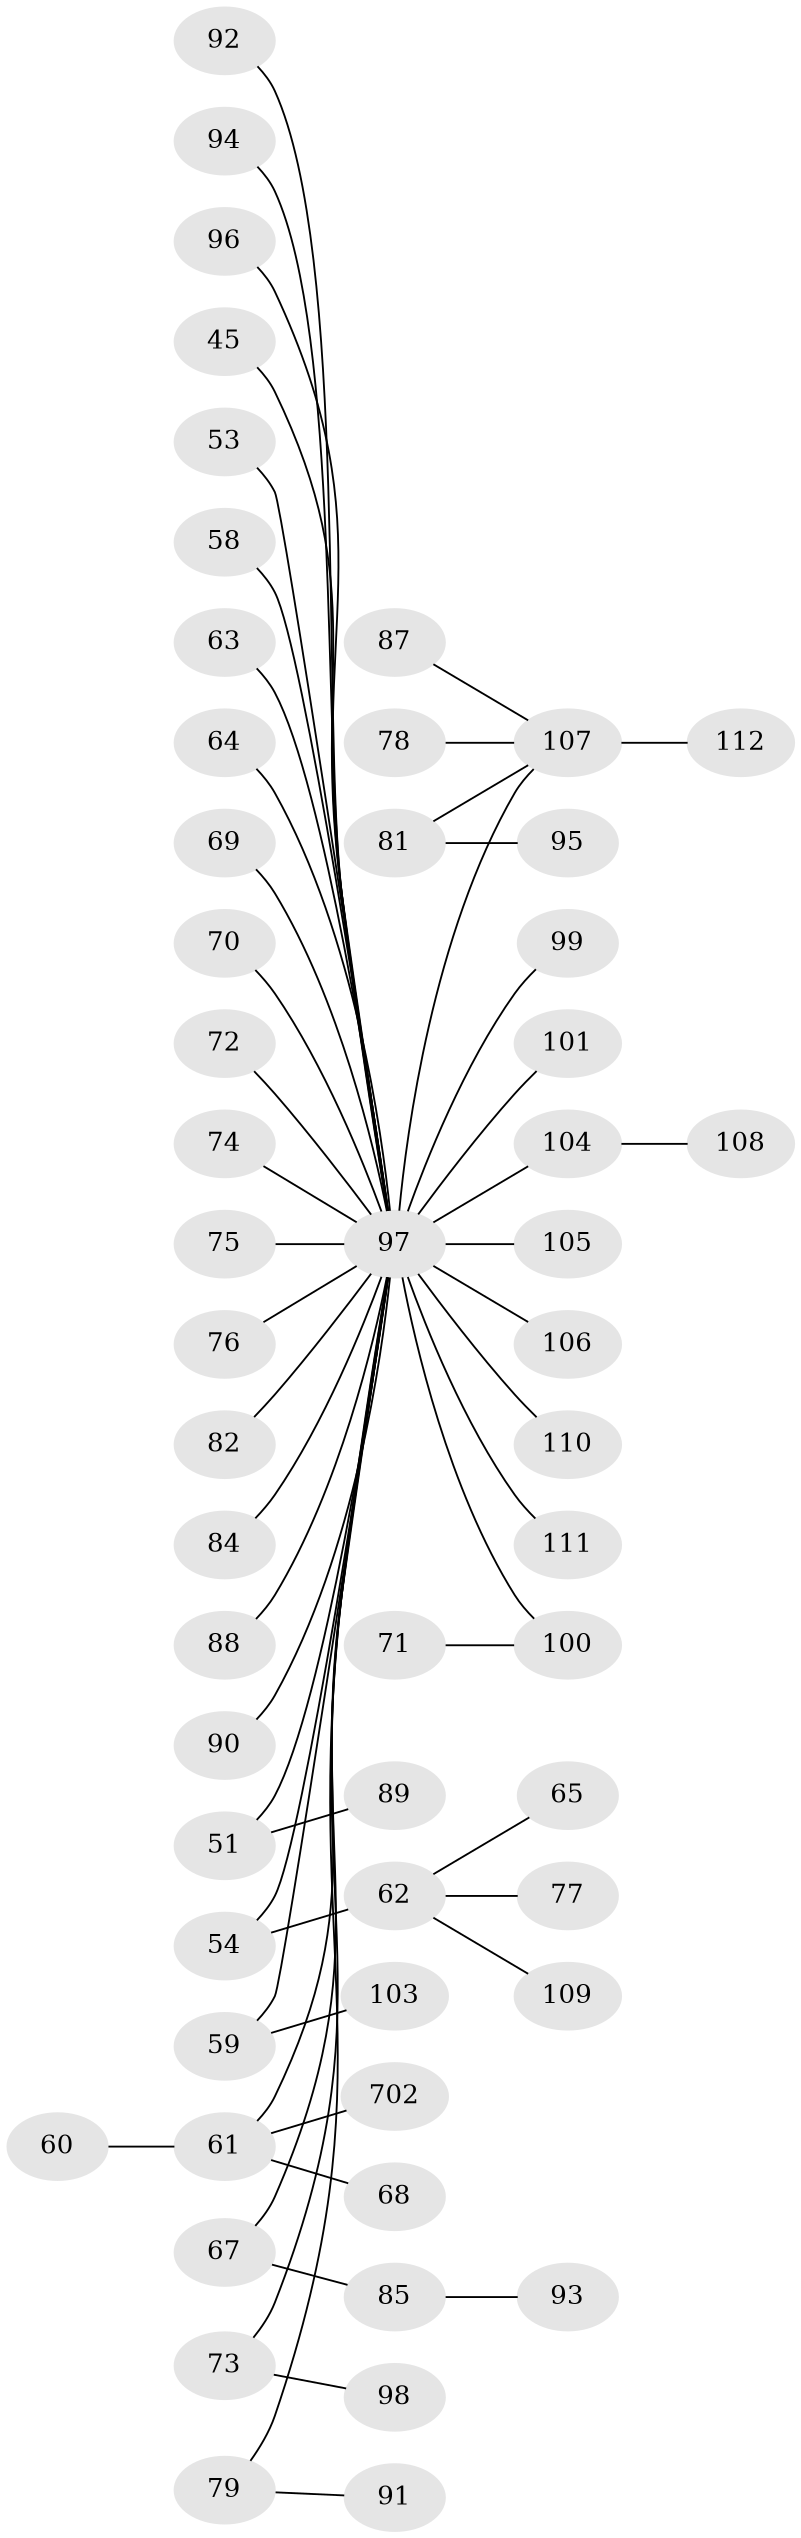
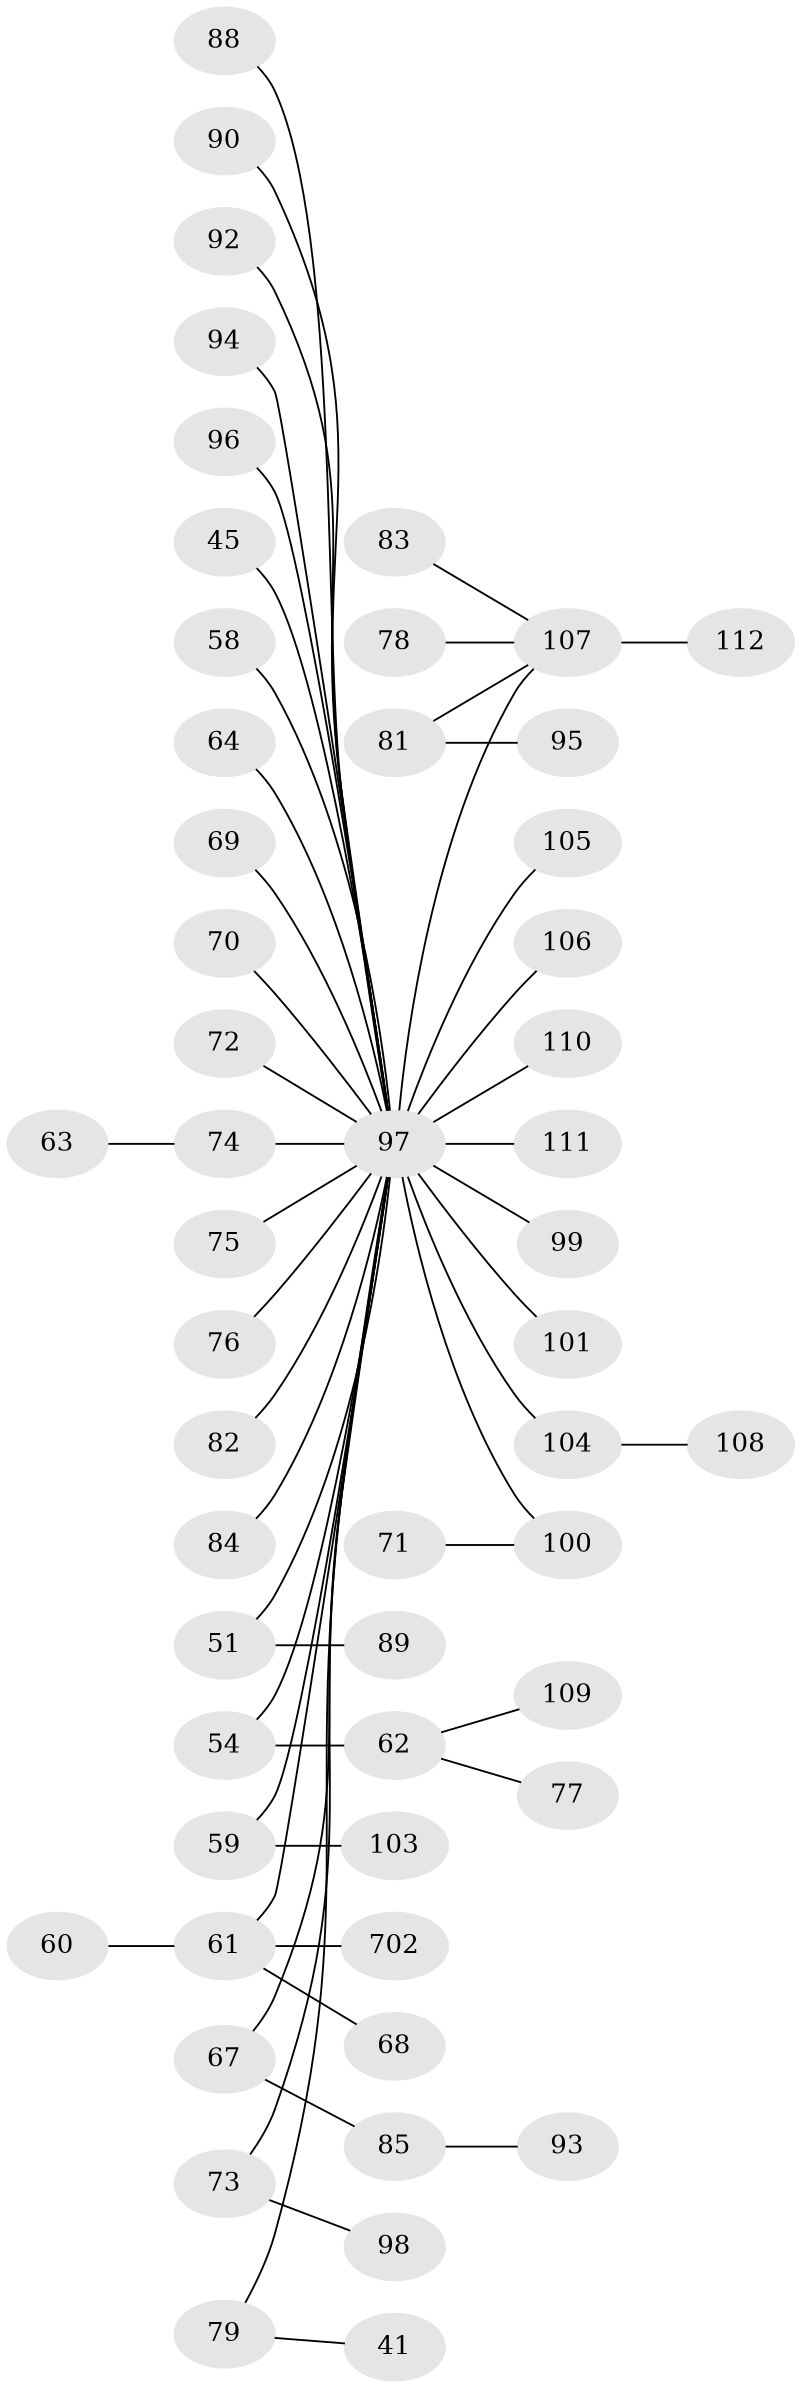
(225, 442) -> none
(395, 643) -> (395, 542)
(341, 934) -> (141, 1144)
(568, 1796) -> none
(395, 2498) -> (395, 2347)
